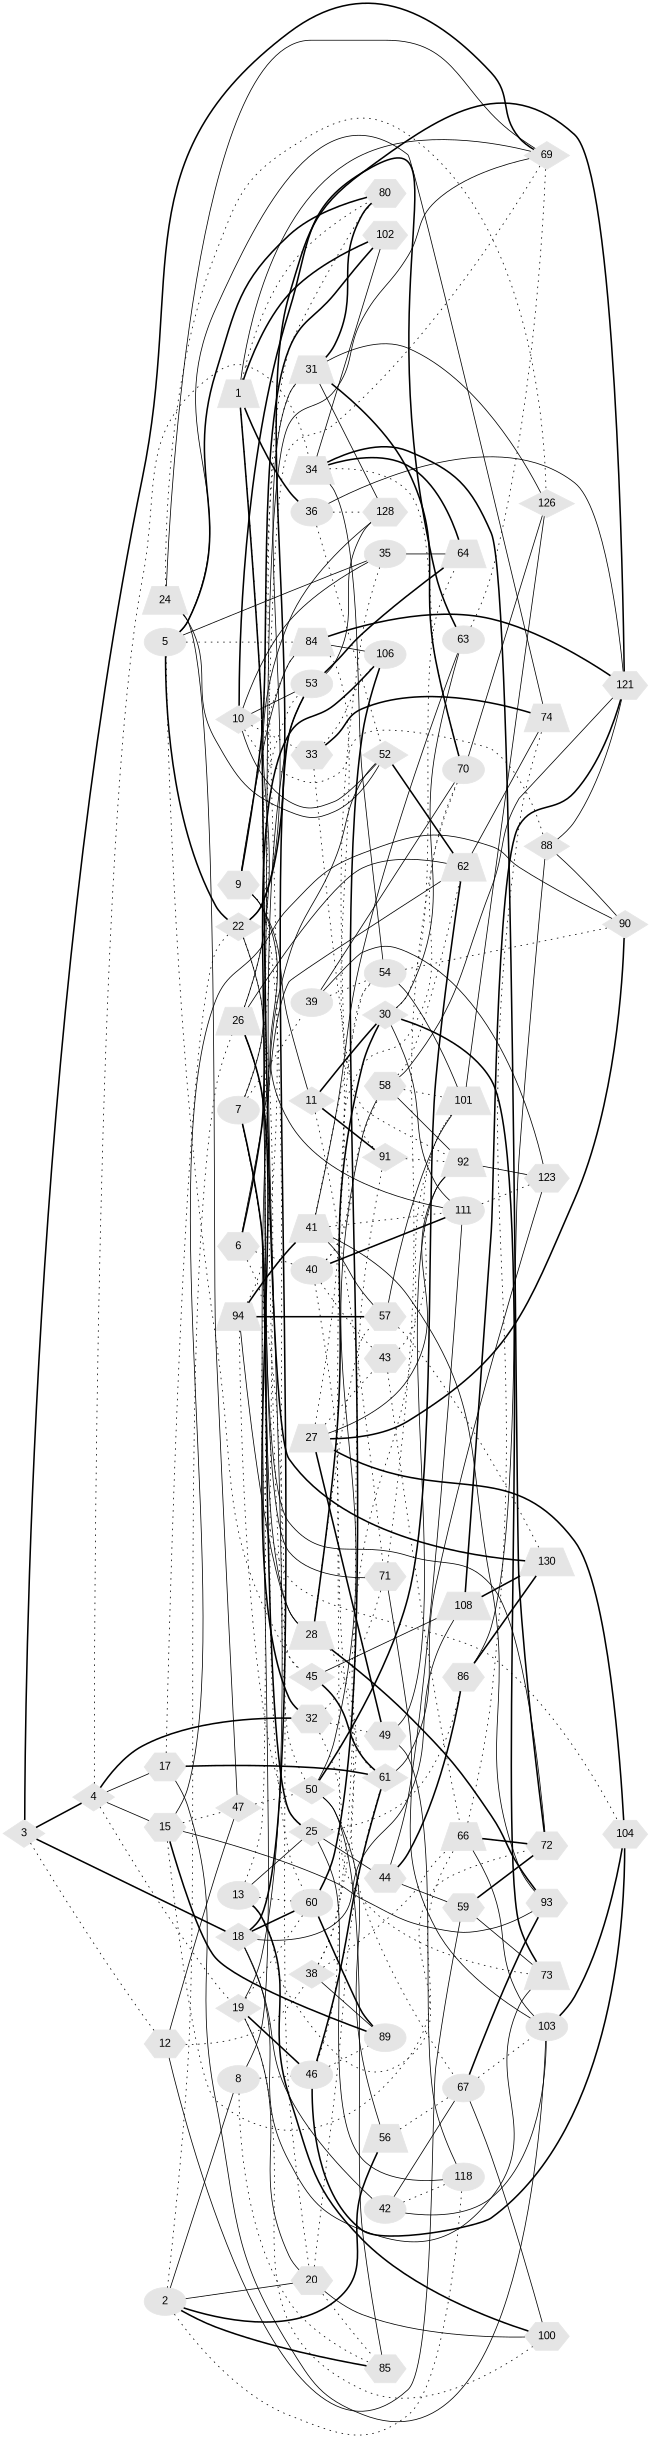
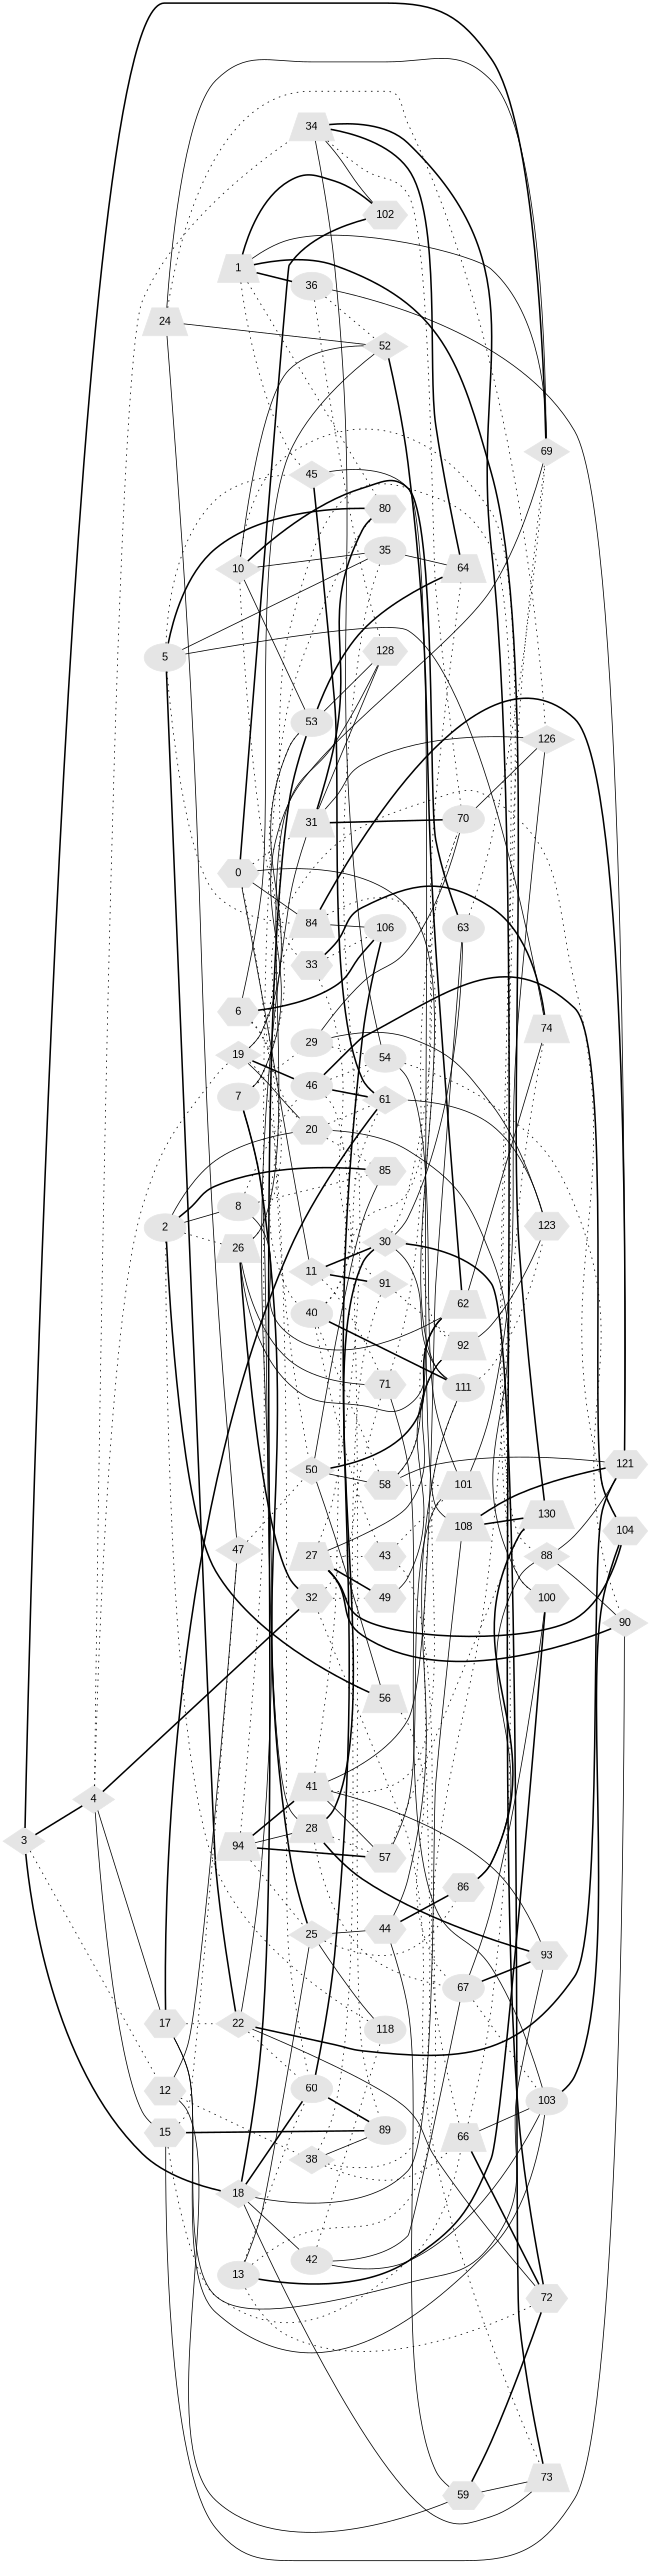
(238, 885) -> (238, 873)
(312, 1003) -> (312, 1043)
(426, 1858) -> none
(382, 1909) -> (346, 2298)
